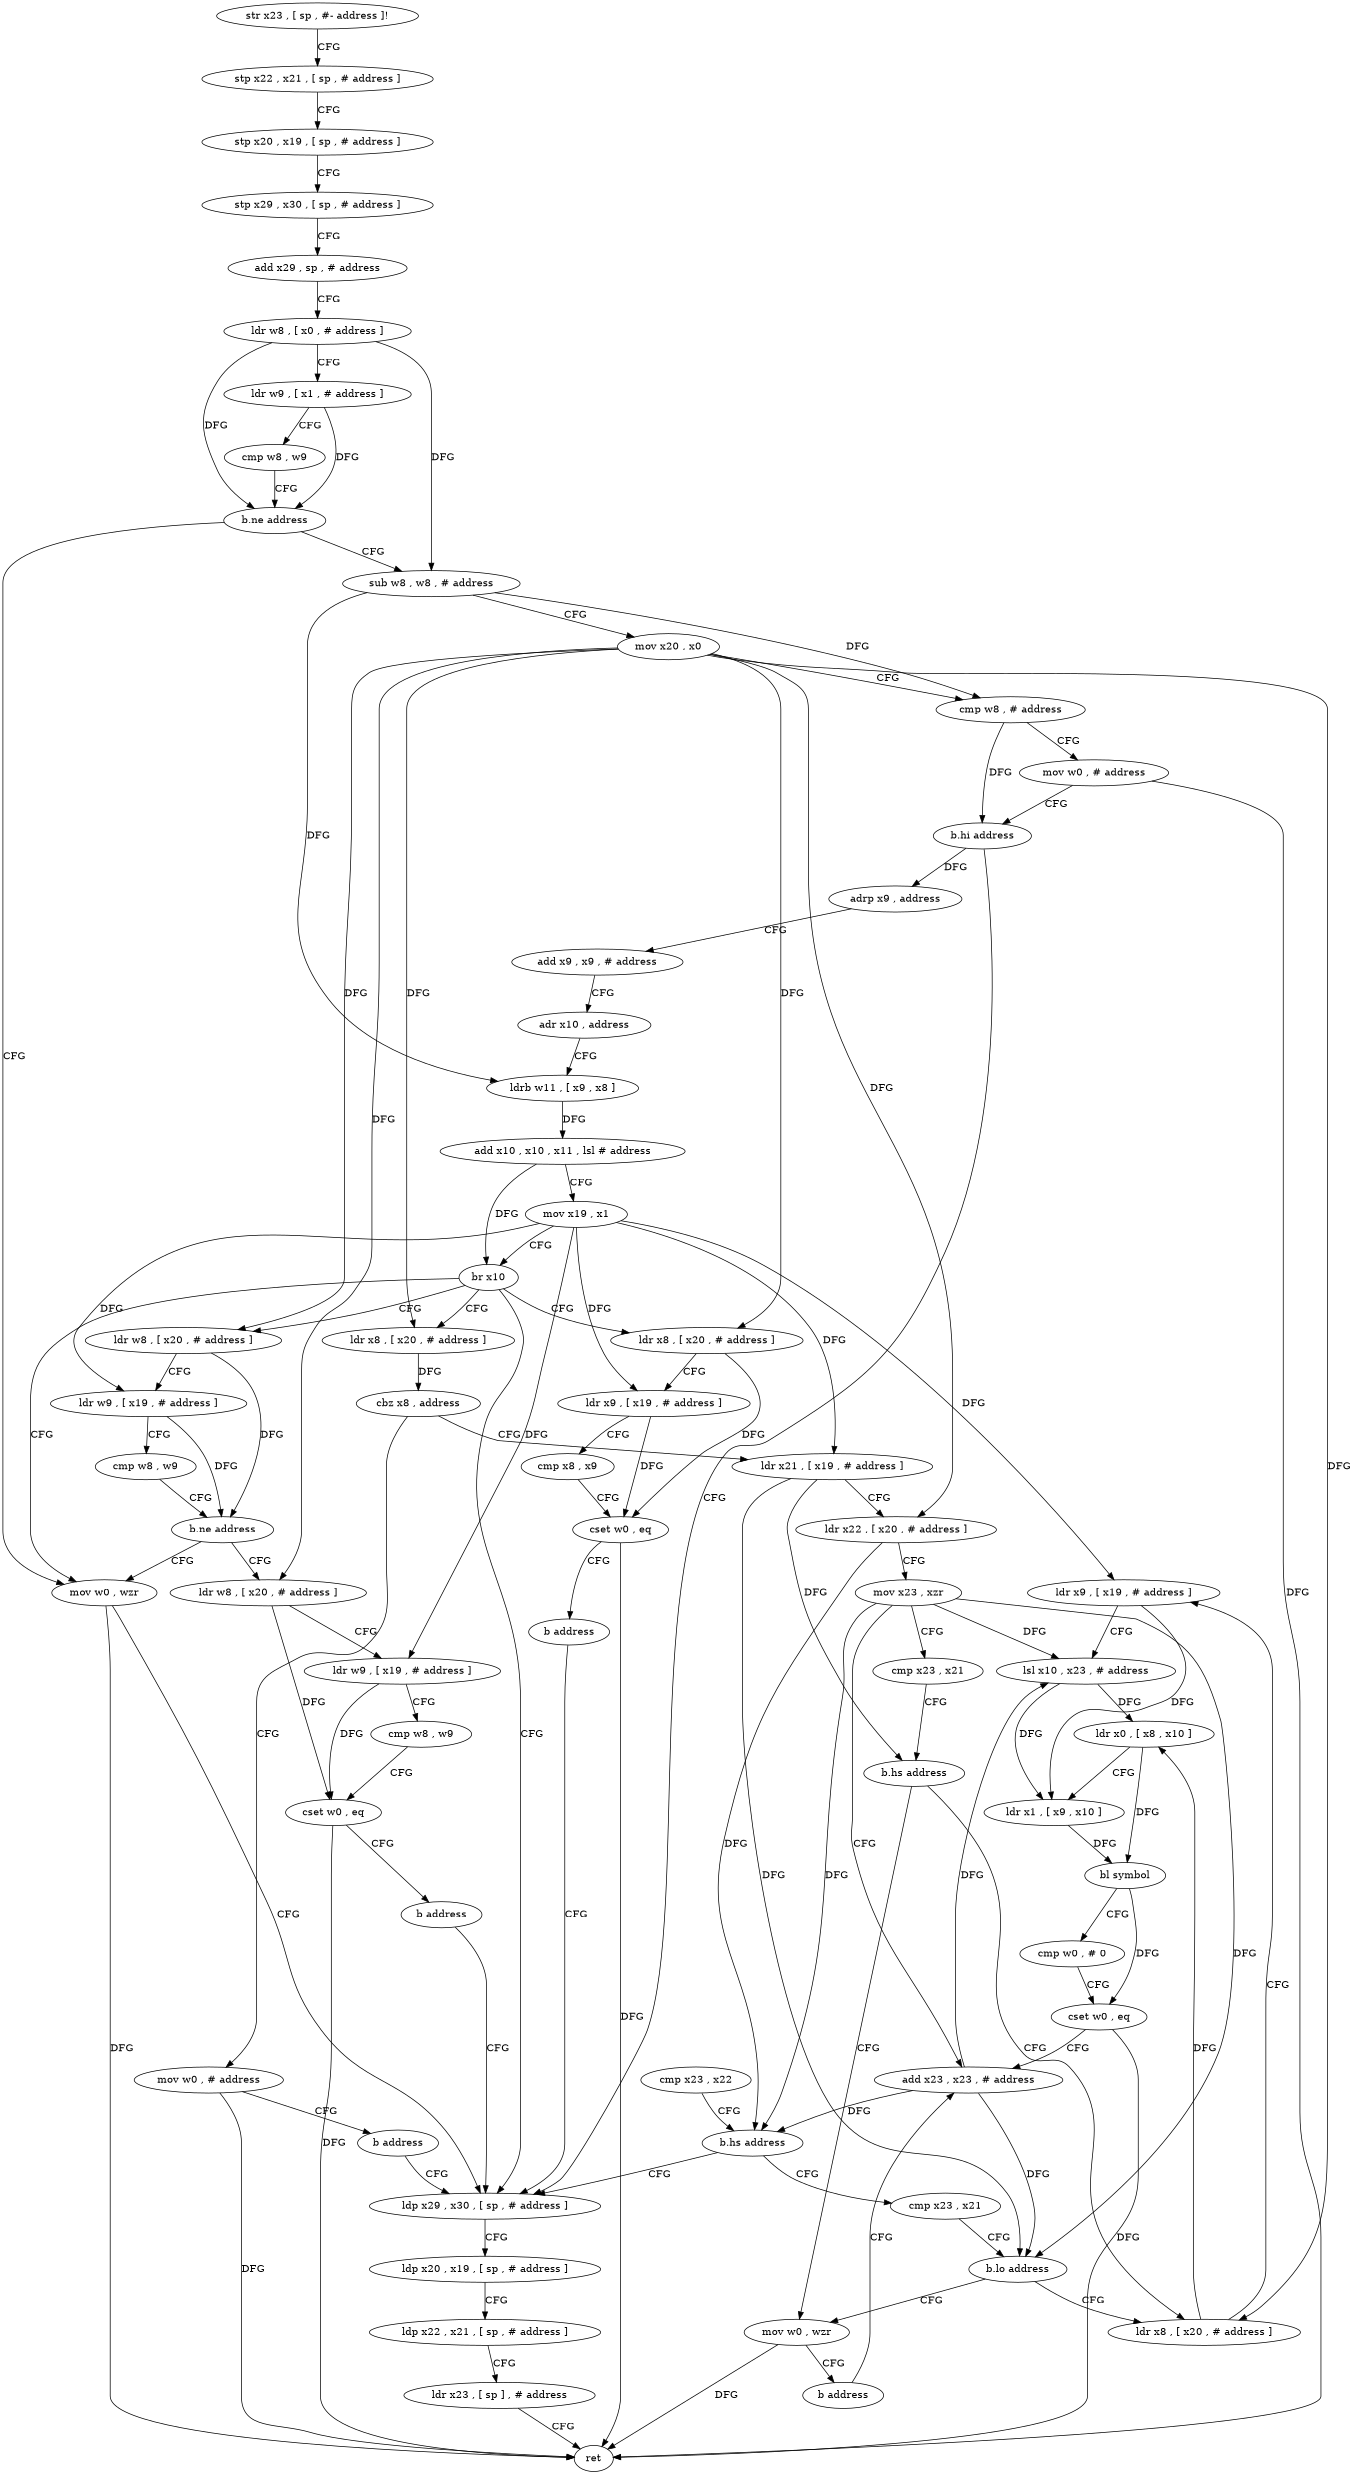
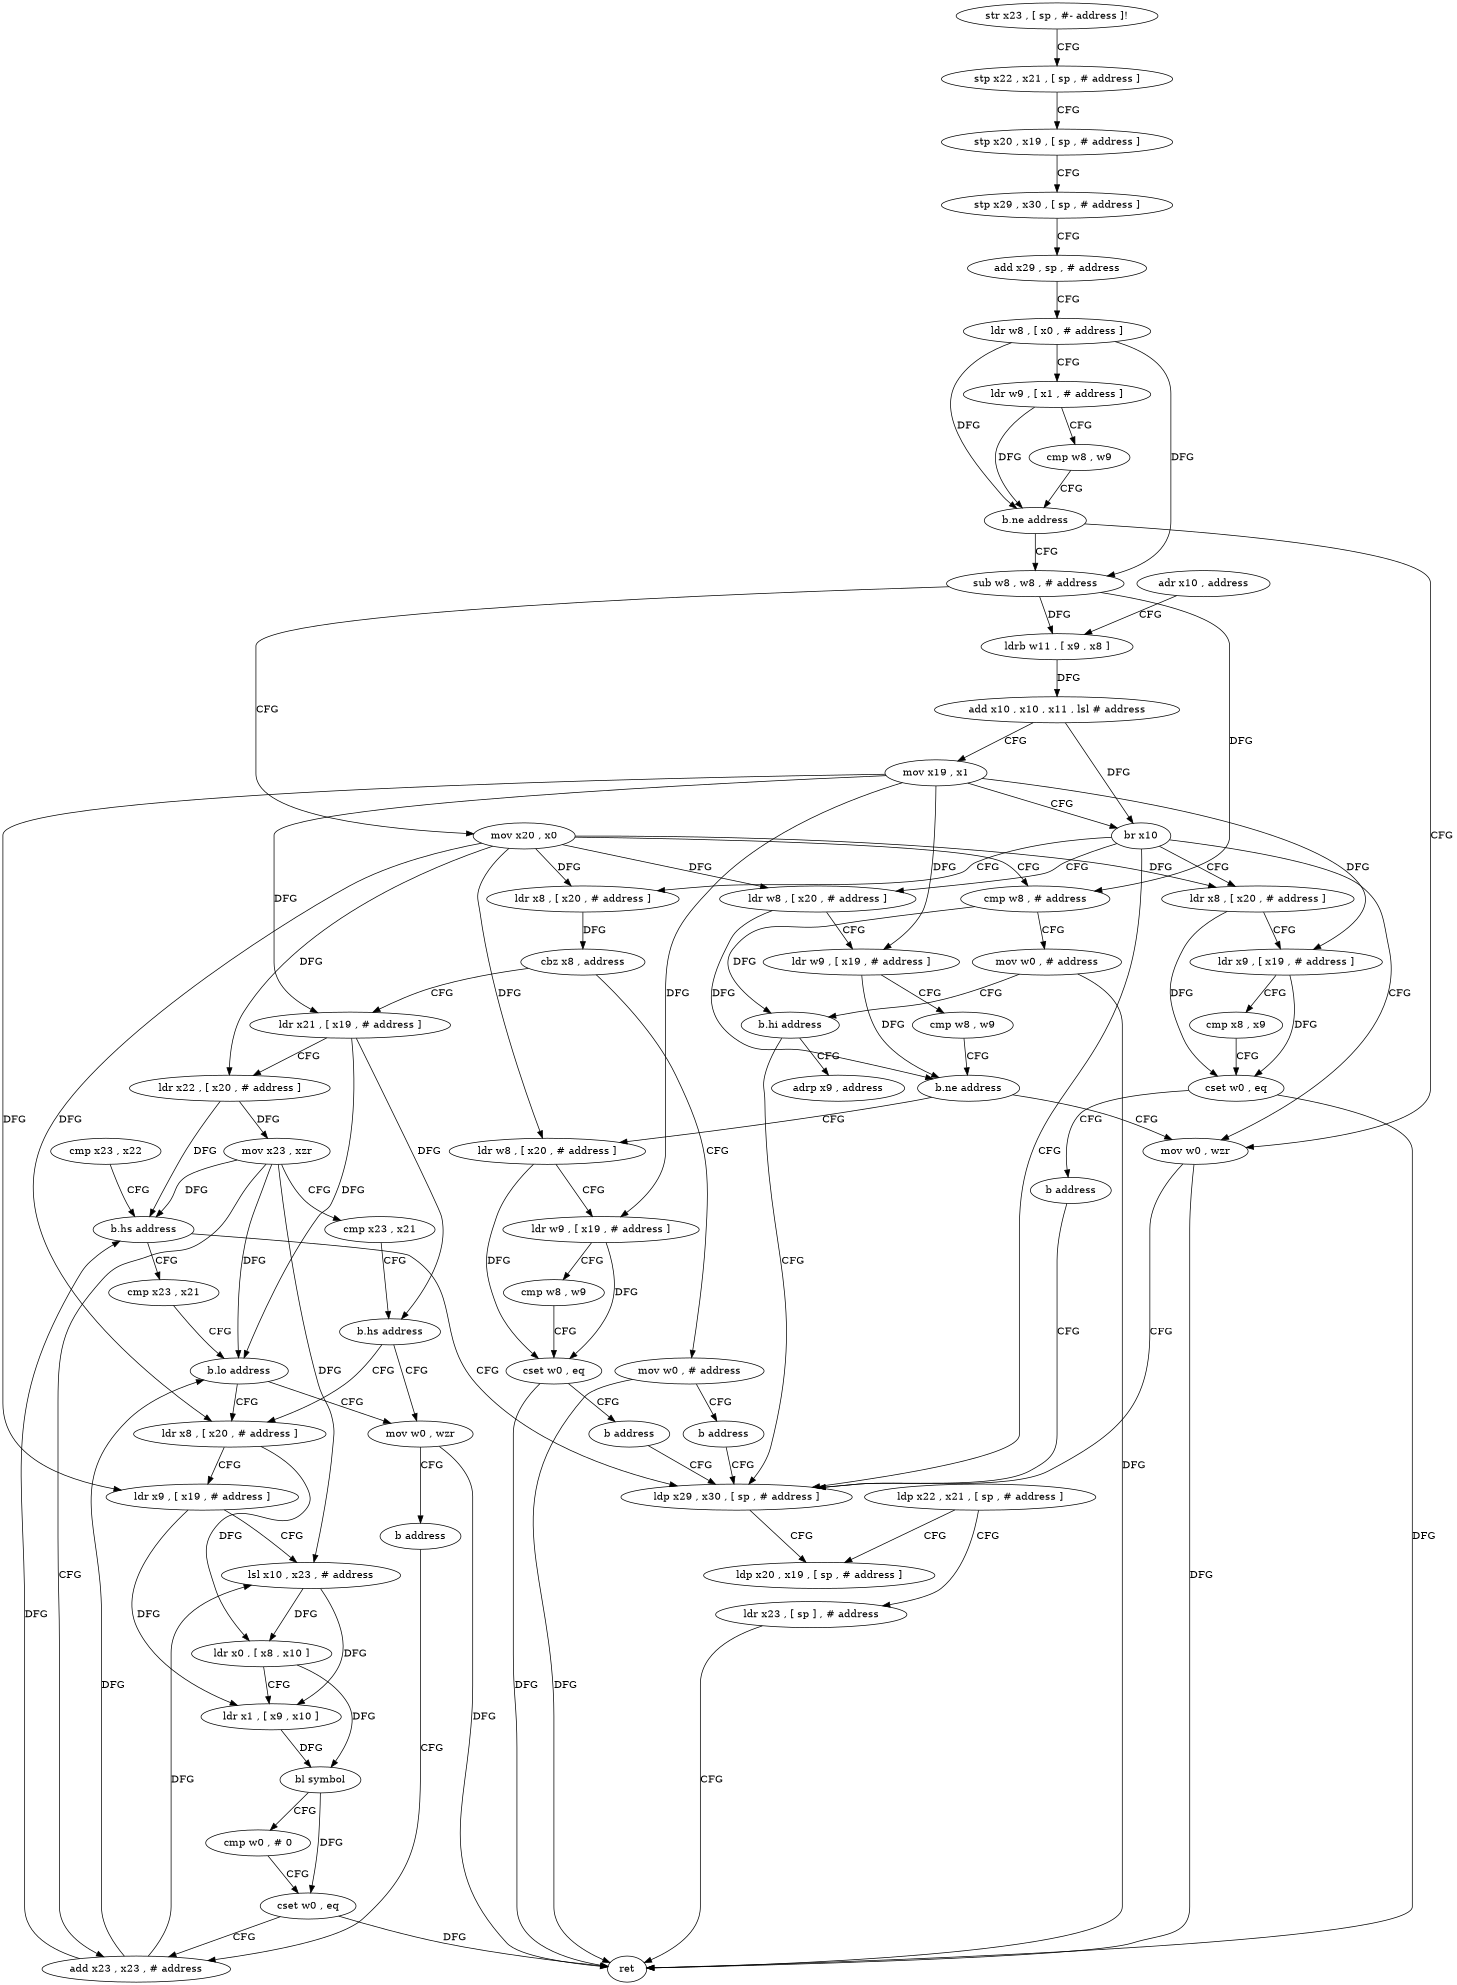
(956, 867) -> (829, 1057)
(597, 962) -> none
(914, 1561) -> (269, 1120)
(485, 2297) -> (903, 1535)
